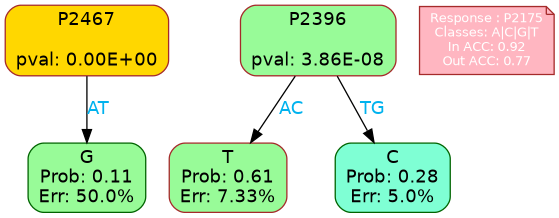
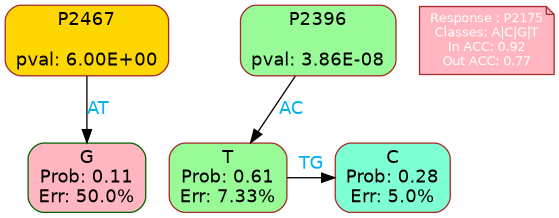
(87, 41) -> (87, 41)
(352, 103) -> (304, 178)
(87, 178) -> (87, 178)
(393, 178) -> (393, 178)
